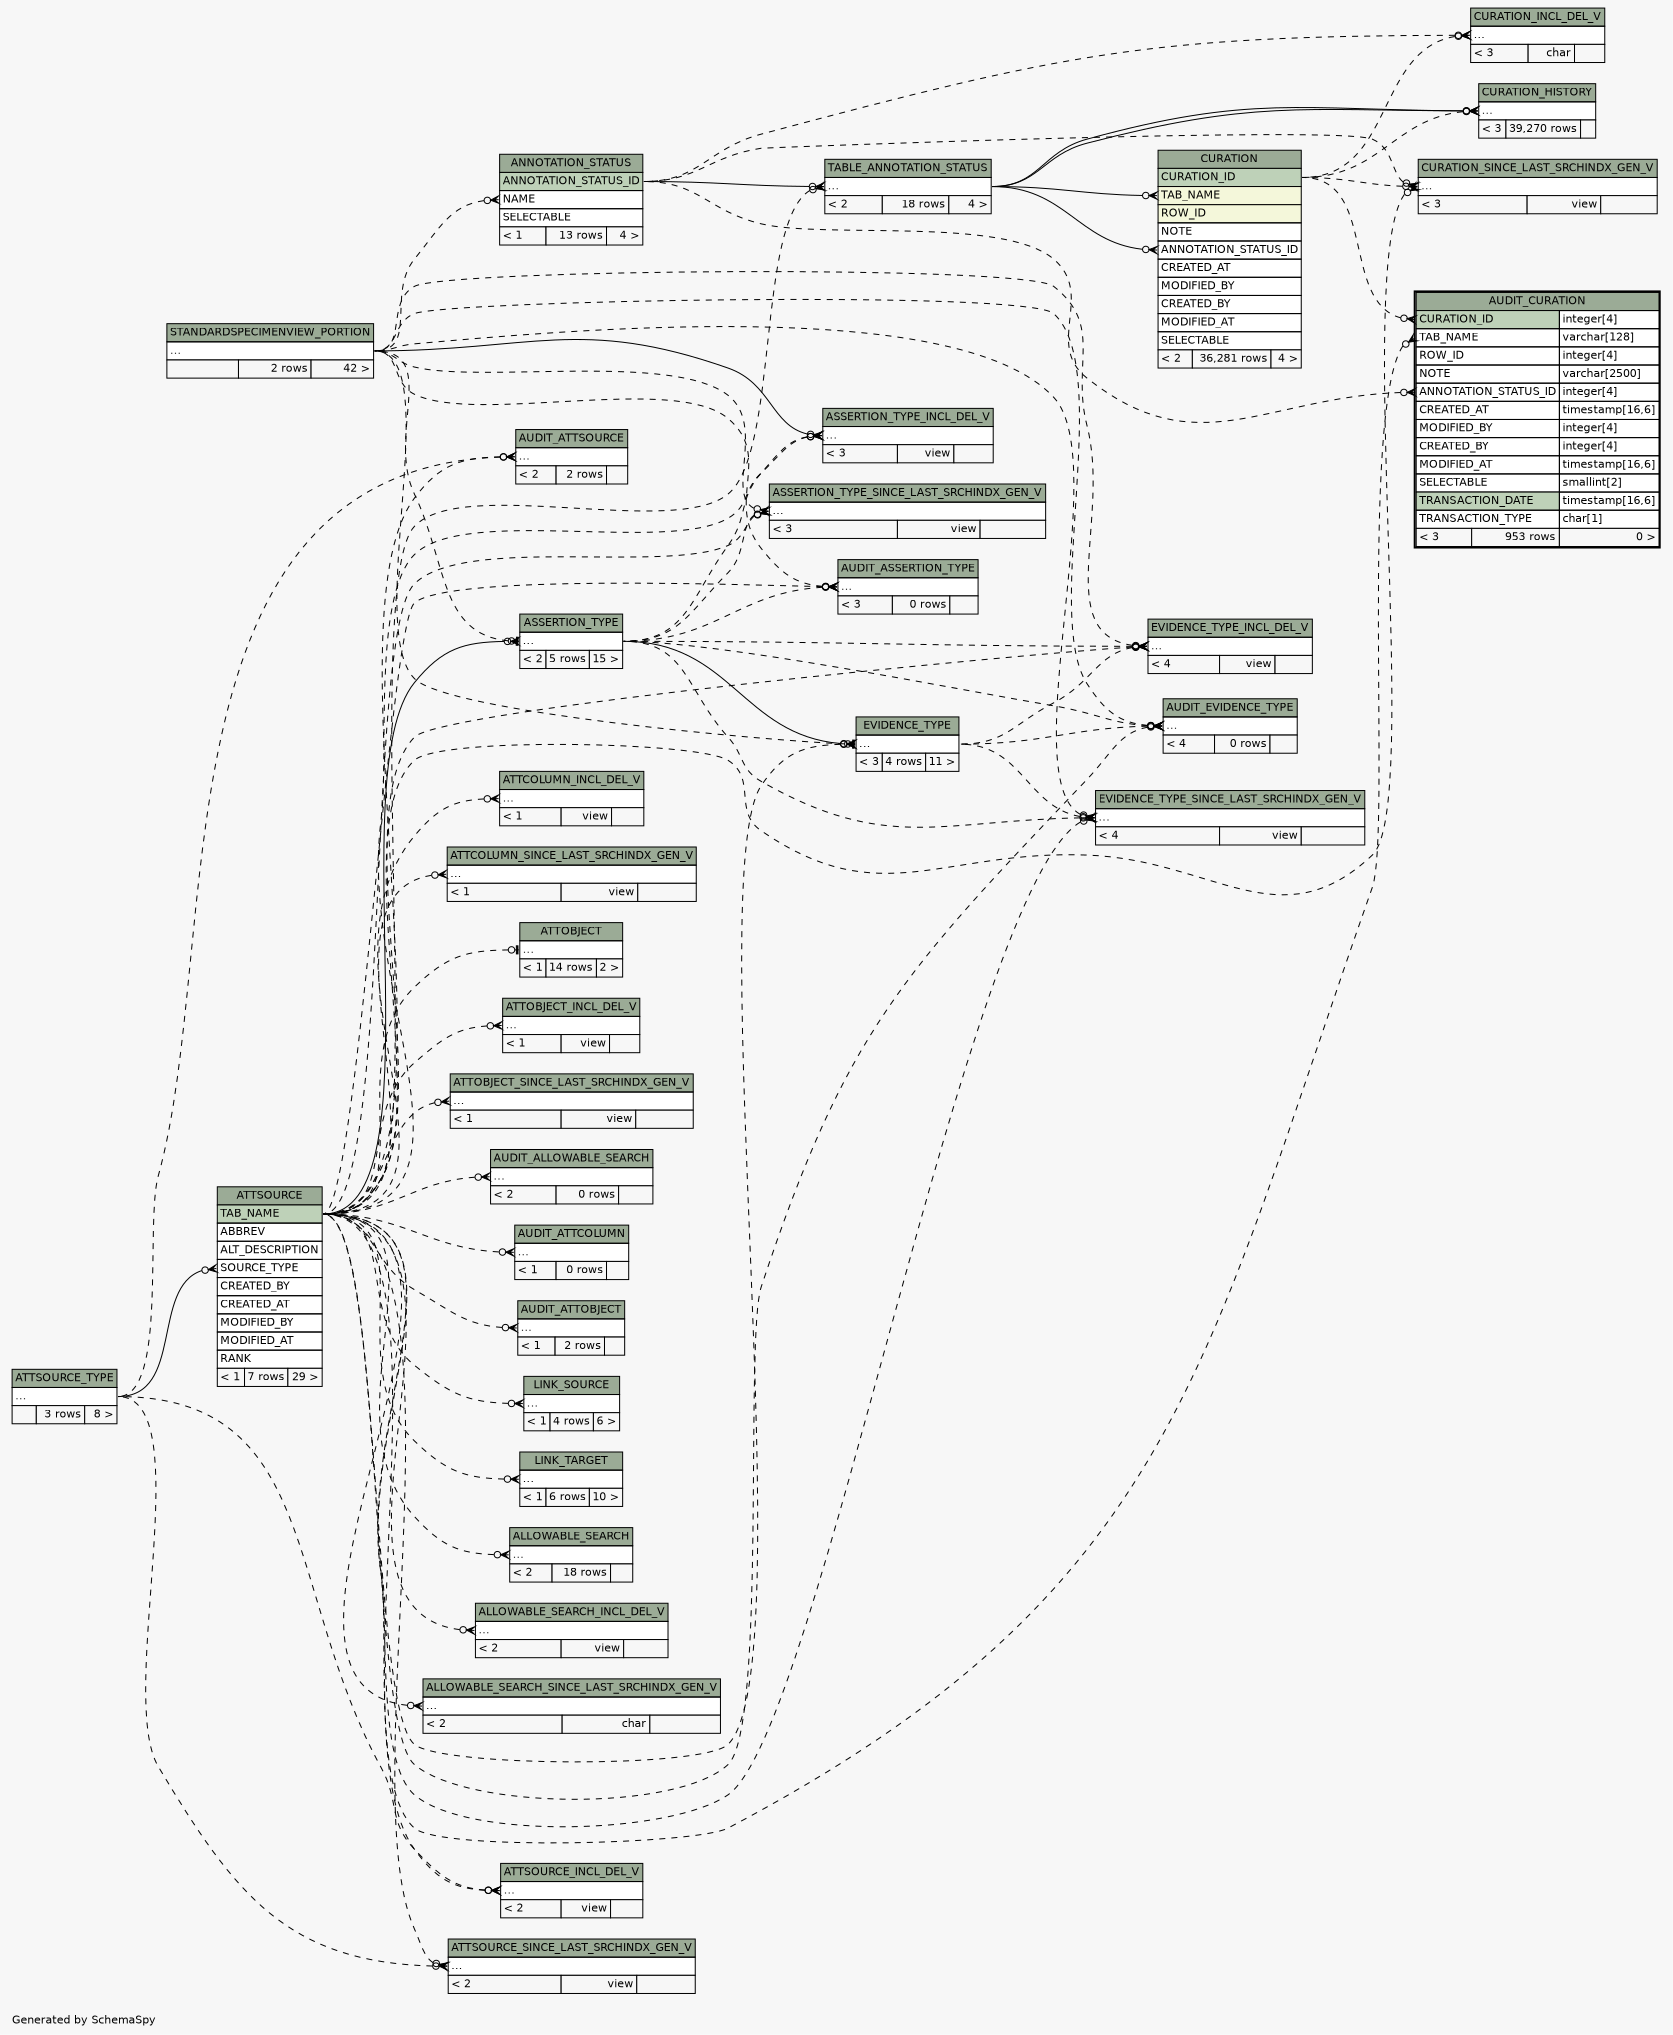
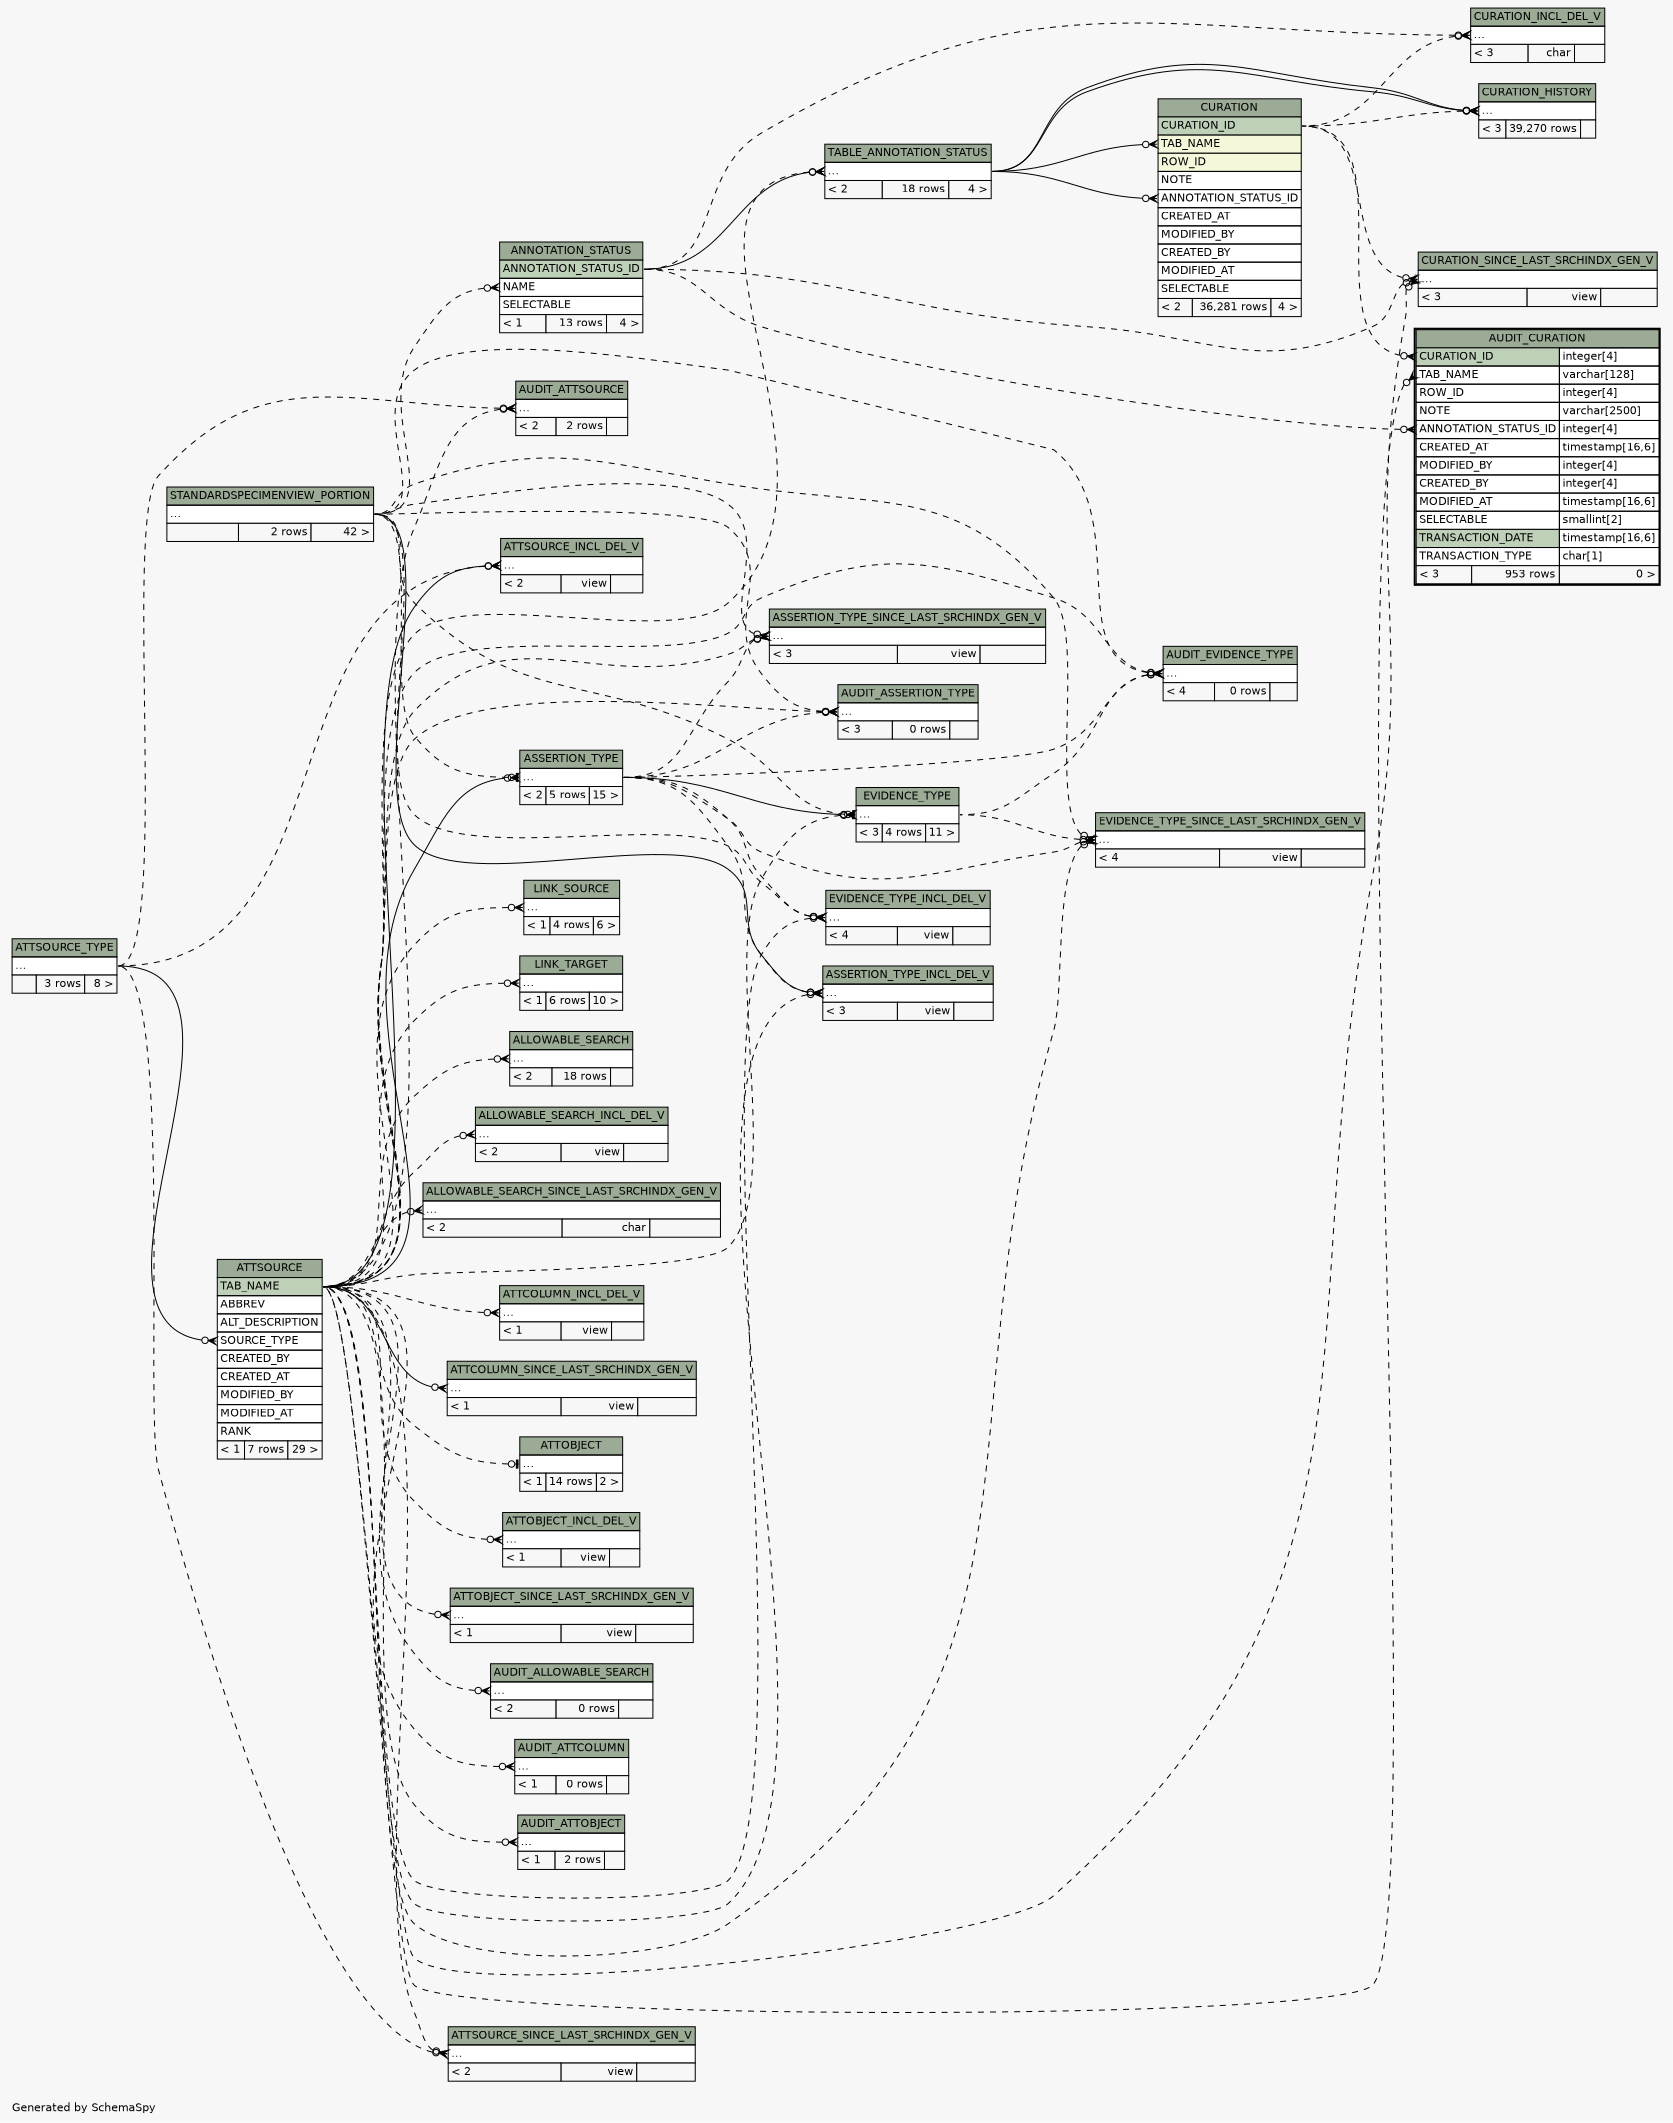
(1038, 712) -> none
(385, 1051) -> (381, 1331)
(388, 1562) -> (389, 917)
